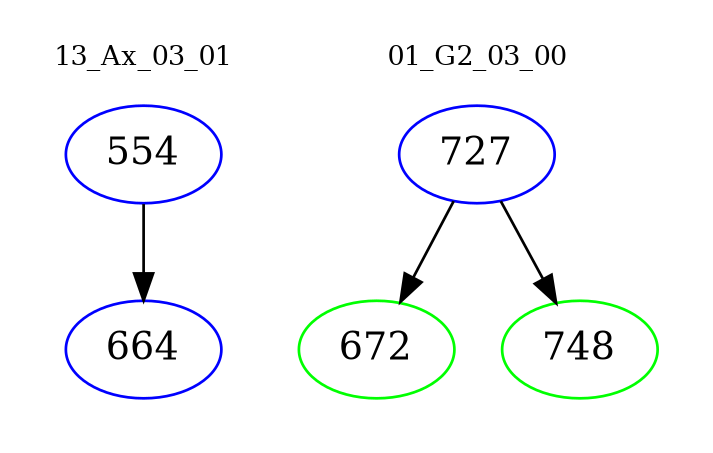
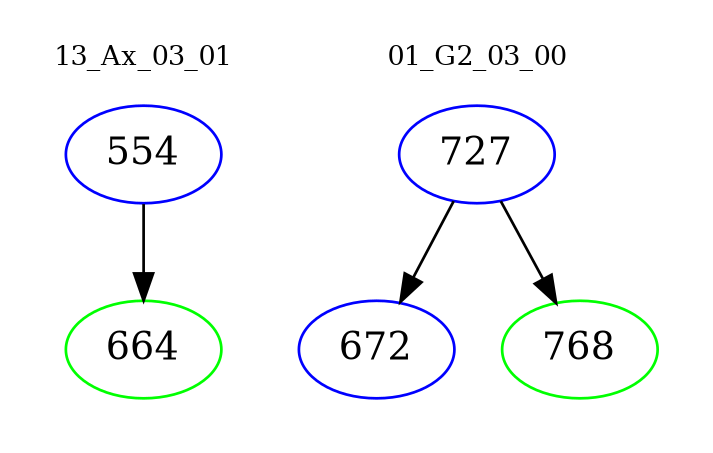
(144, 350) -> (144, 350)
(377, 350) -> (377, 350)
(580, 350) -> (580, 350)
